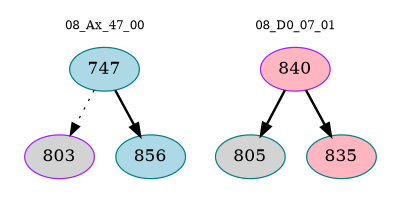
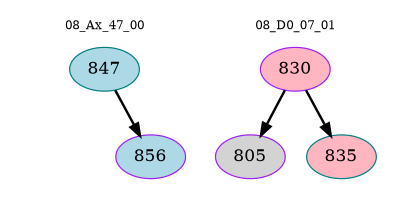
(105, 69) -> (105, 69)
(295, 69) -> (295, 69)
(60, 157) -> none
(151, 157) -> (151, 157)
(250, 157) -> (250, 157)
